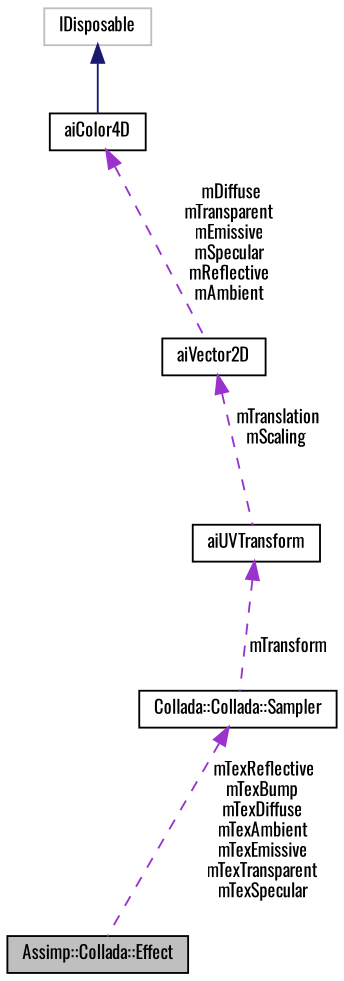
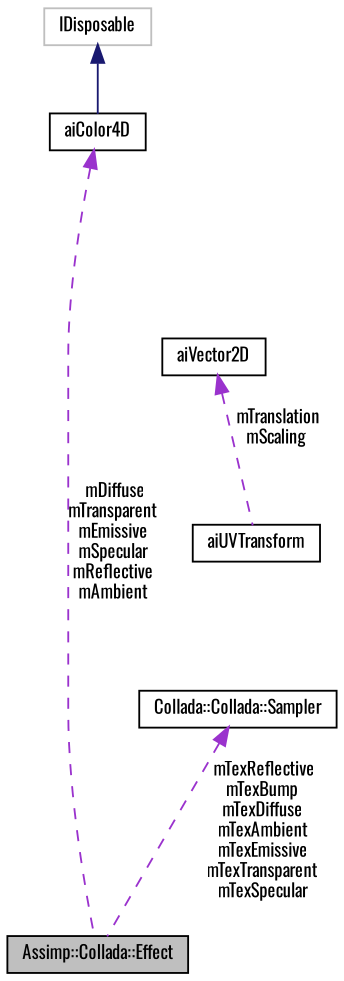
(160, 253) -> (68, 553)
(246, 635) -> none
